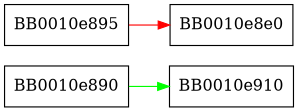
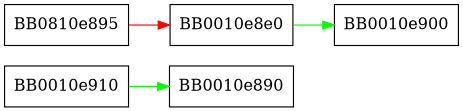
(67, 25) -> (67, 25)
none -> (396, 25)
(143, 86) -> (143, 86)
